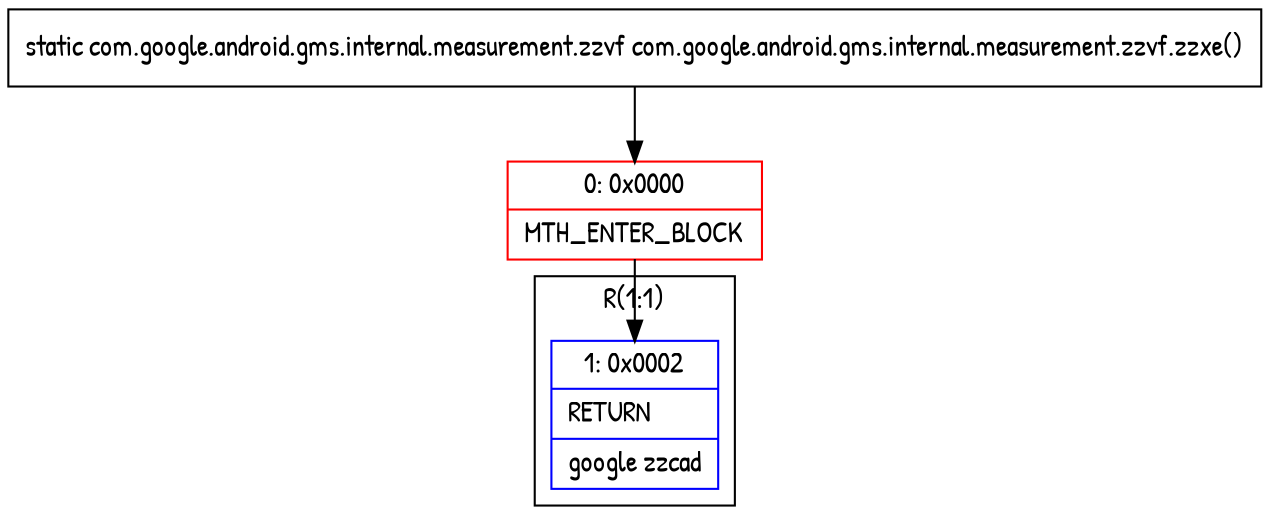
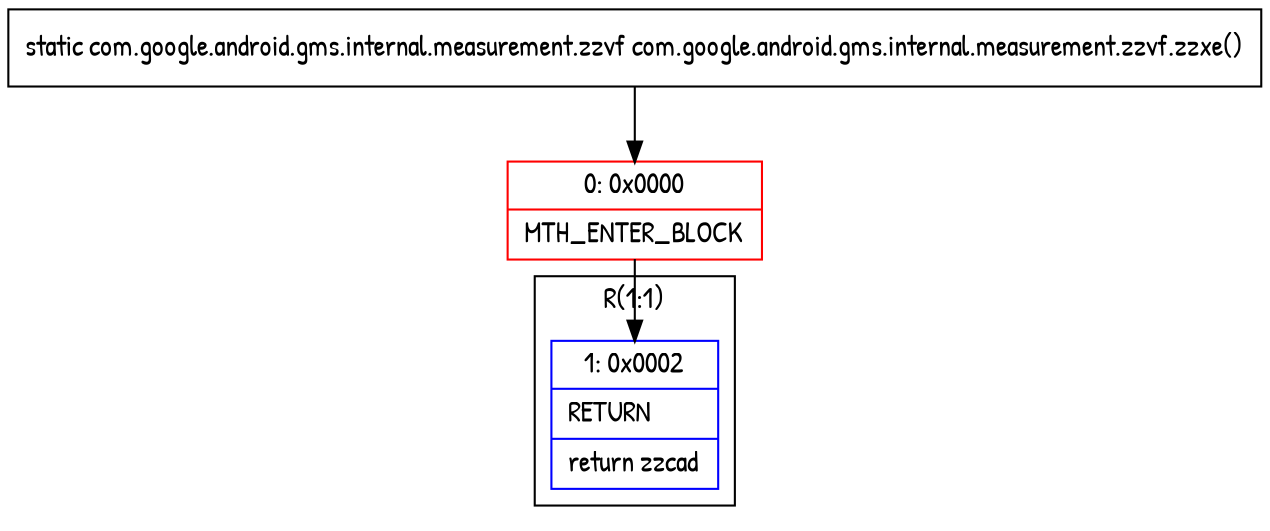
(635, 463) -> (634, 463)
